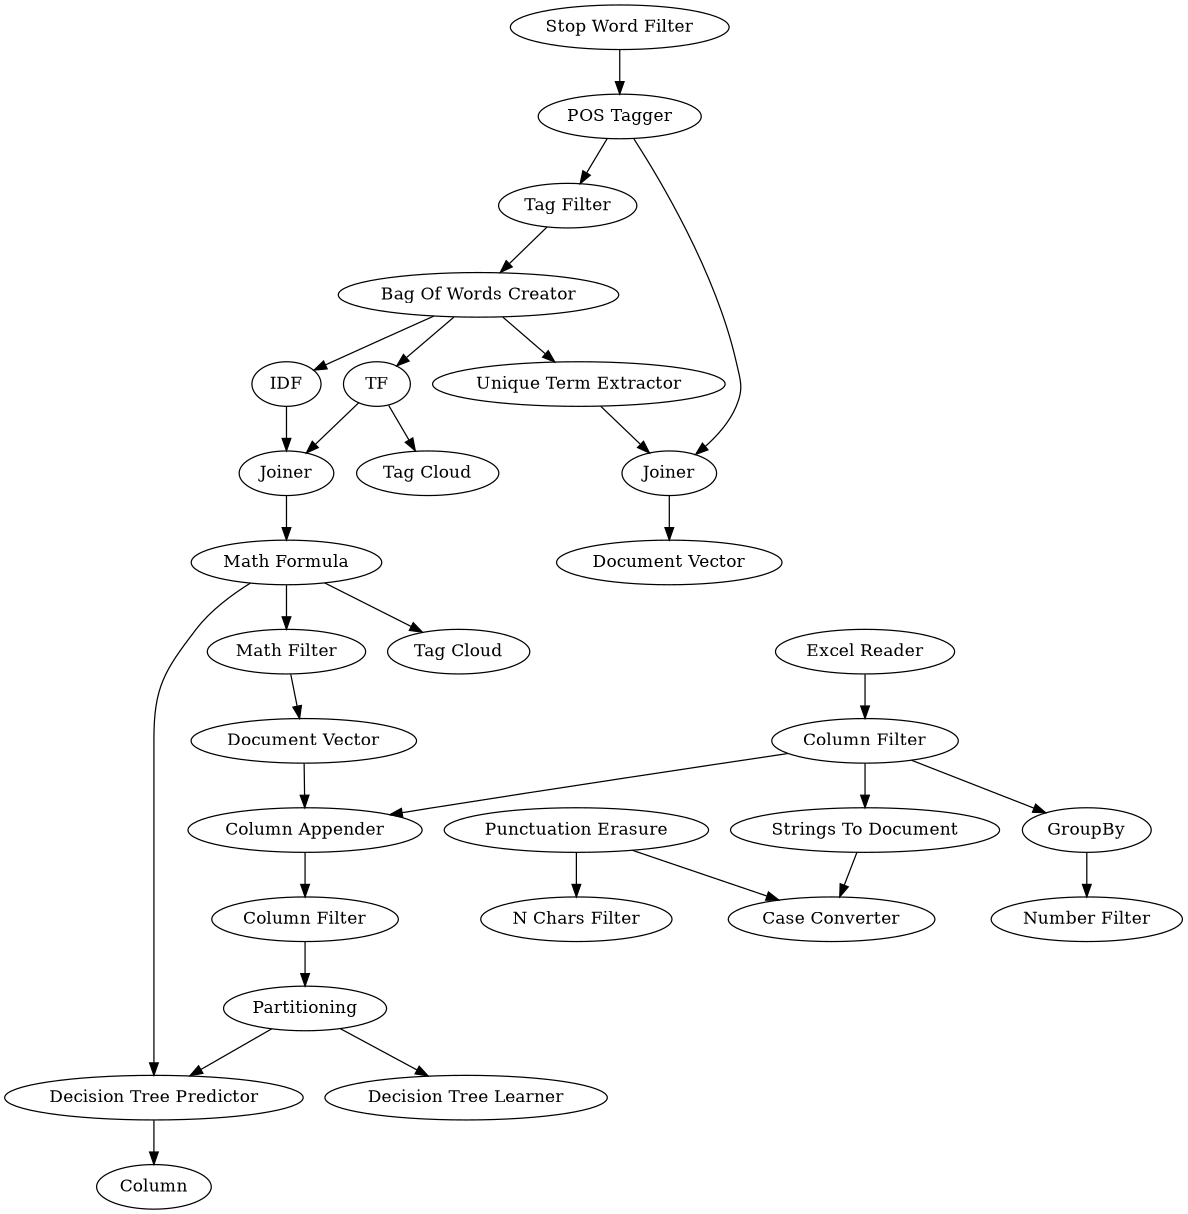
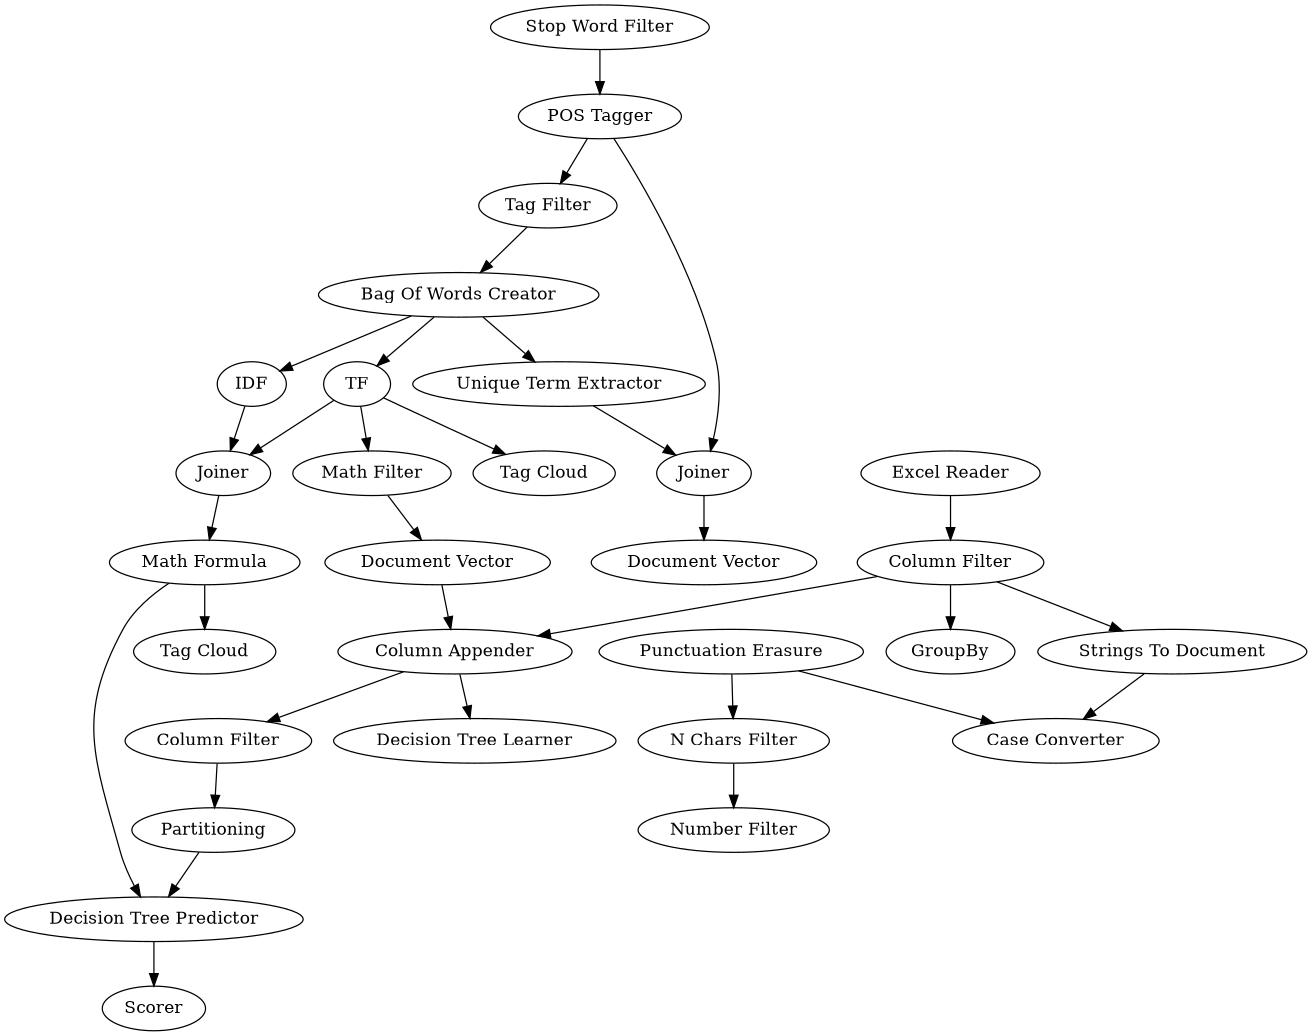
(286, 601) -> (363, 422)
(1087, 869) -> (734, 779)
(379, 1049) -> (463, 690)
(154, 1187) -> (154, 1008)
